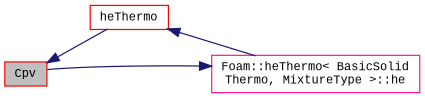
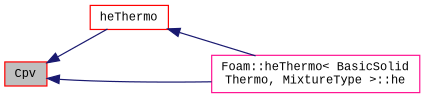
(123, 66) -> (136, 82)
